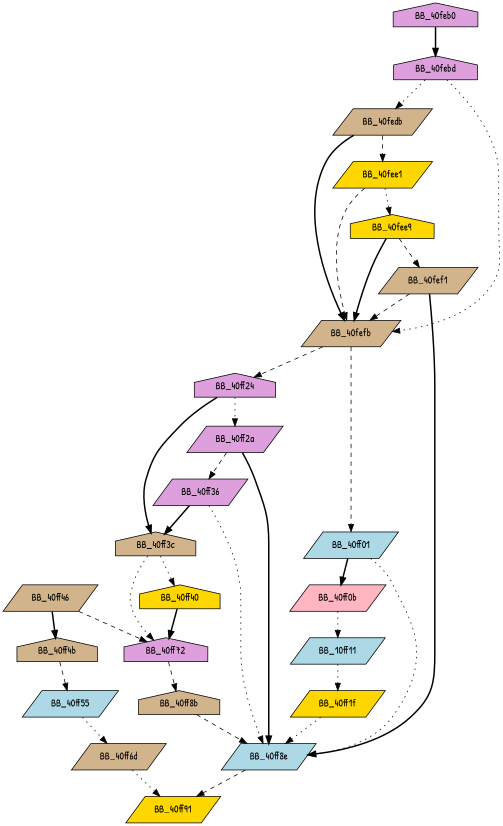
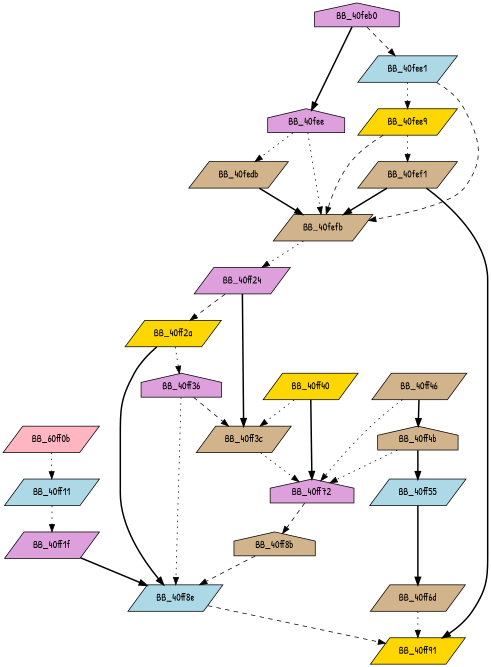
(436, 69) -> (306, 122)
(383, 145) -> (378, 39)
(383, 175) -> (408, 69)
(392, 228) -> (408, 122)
(407, 250) -> (408, 145)
(369, 275) -> (348, 165)
(393, 305) -> (369, 199)
(292, 361) -> (286, 252)
(235, 386) -> (242, 281)
(235, 408) -> (211, 305)
(235, 439) -> (173, 334)
(220, 463) -> (177, 357)
none -> (367, 465)
(200, 492) -> (181, 386)
(179, 517) -> (208, 409)
(156, 545) -> (244, 439)
(351, 545) -> none
(435, 561) -> (488, 406)
(166, 568) -> (280, 411)
(180, 598) -> (311, 386)
(338, 598) -> (51, 439)
(109, 625) -> (362, 435)
(338, 651) -> (52, 492)
(63, 673) -> (418, 461)
(338, 704) -> (52, 545)
(92, 728) -> (418, 541)
(306, 728) -> (110, 570)
